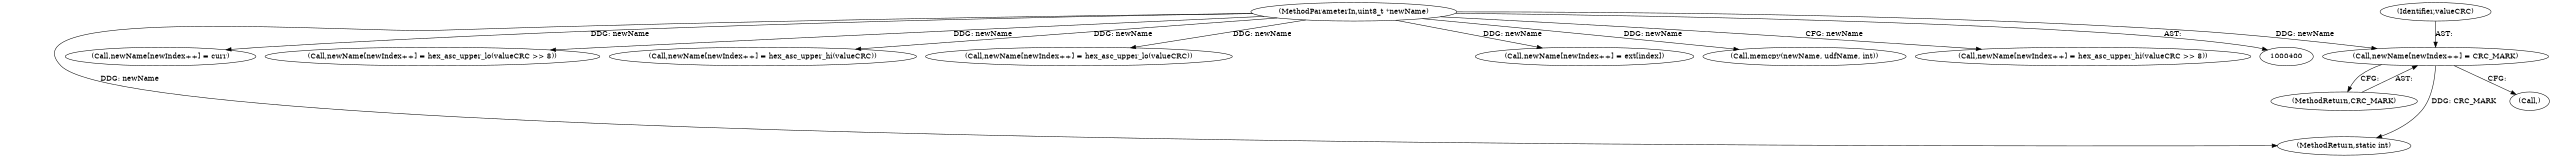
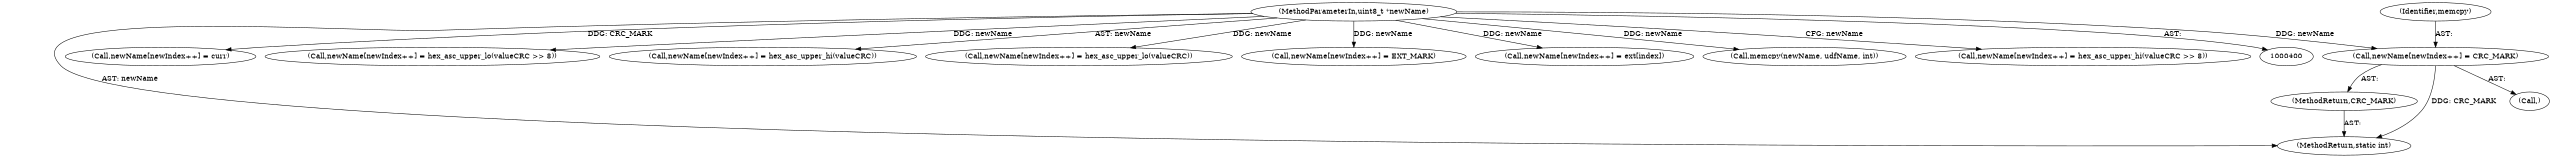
(2436, 12) -> (2436, 12)
(620, 34) -> (620, 34)
(1123, 34) -> (1123, 34)
none -> (1354, 57)
(130, 79) -> (130, 79)
(2371, 79) -> (2371, 79)
(2498, 79) -> (2498, 79)
(2387, 80) -> (2344, 121)
